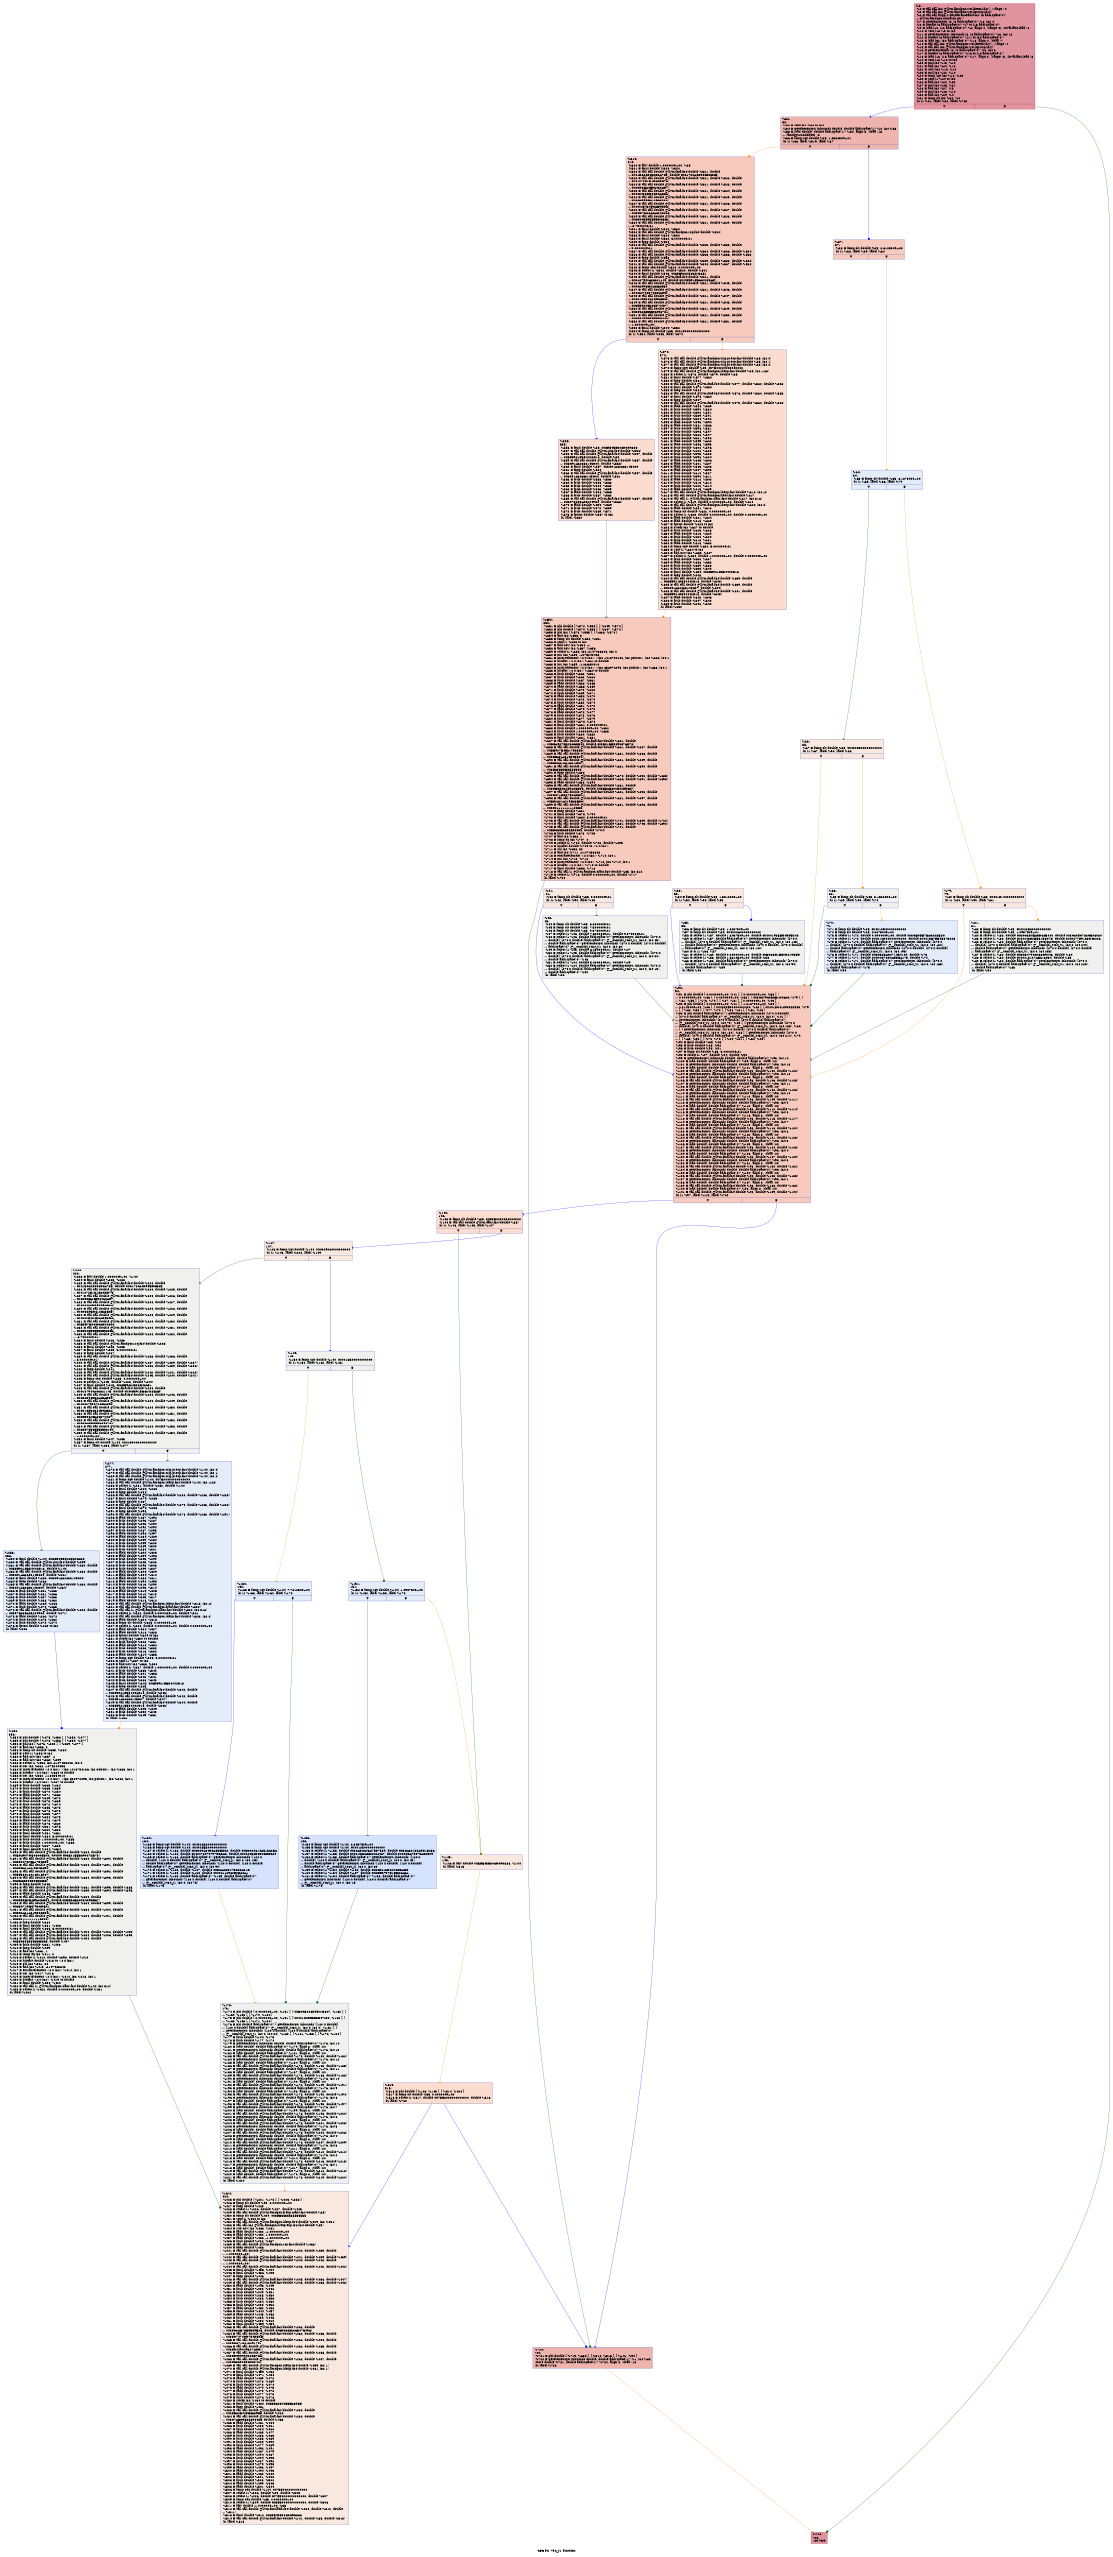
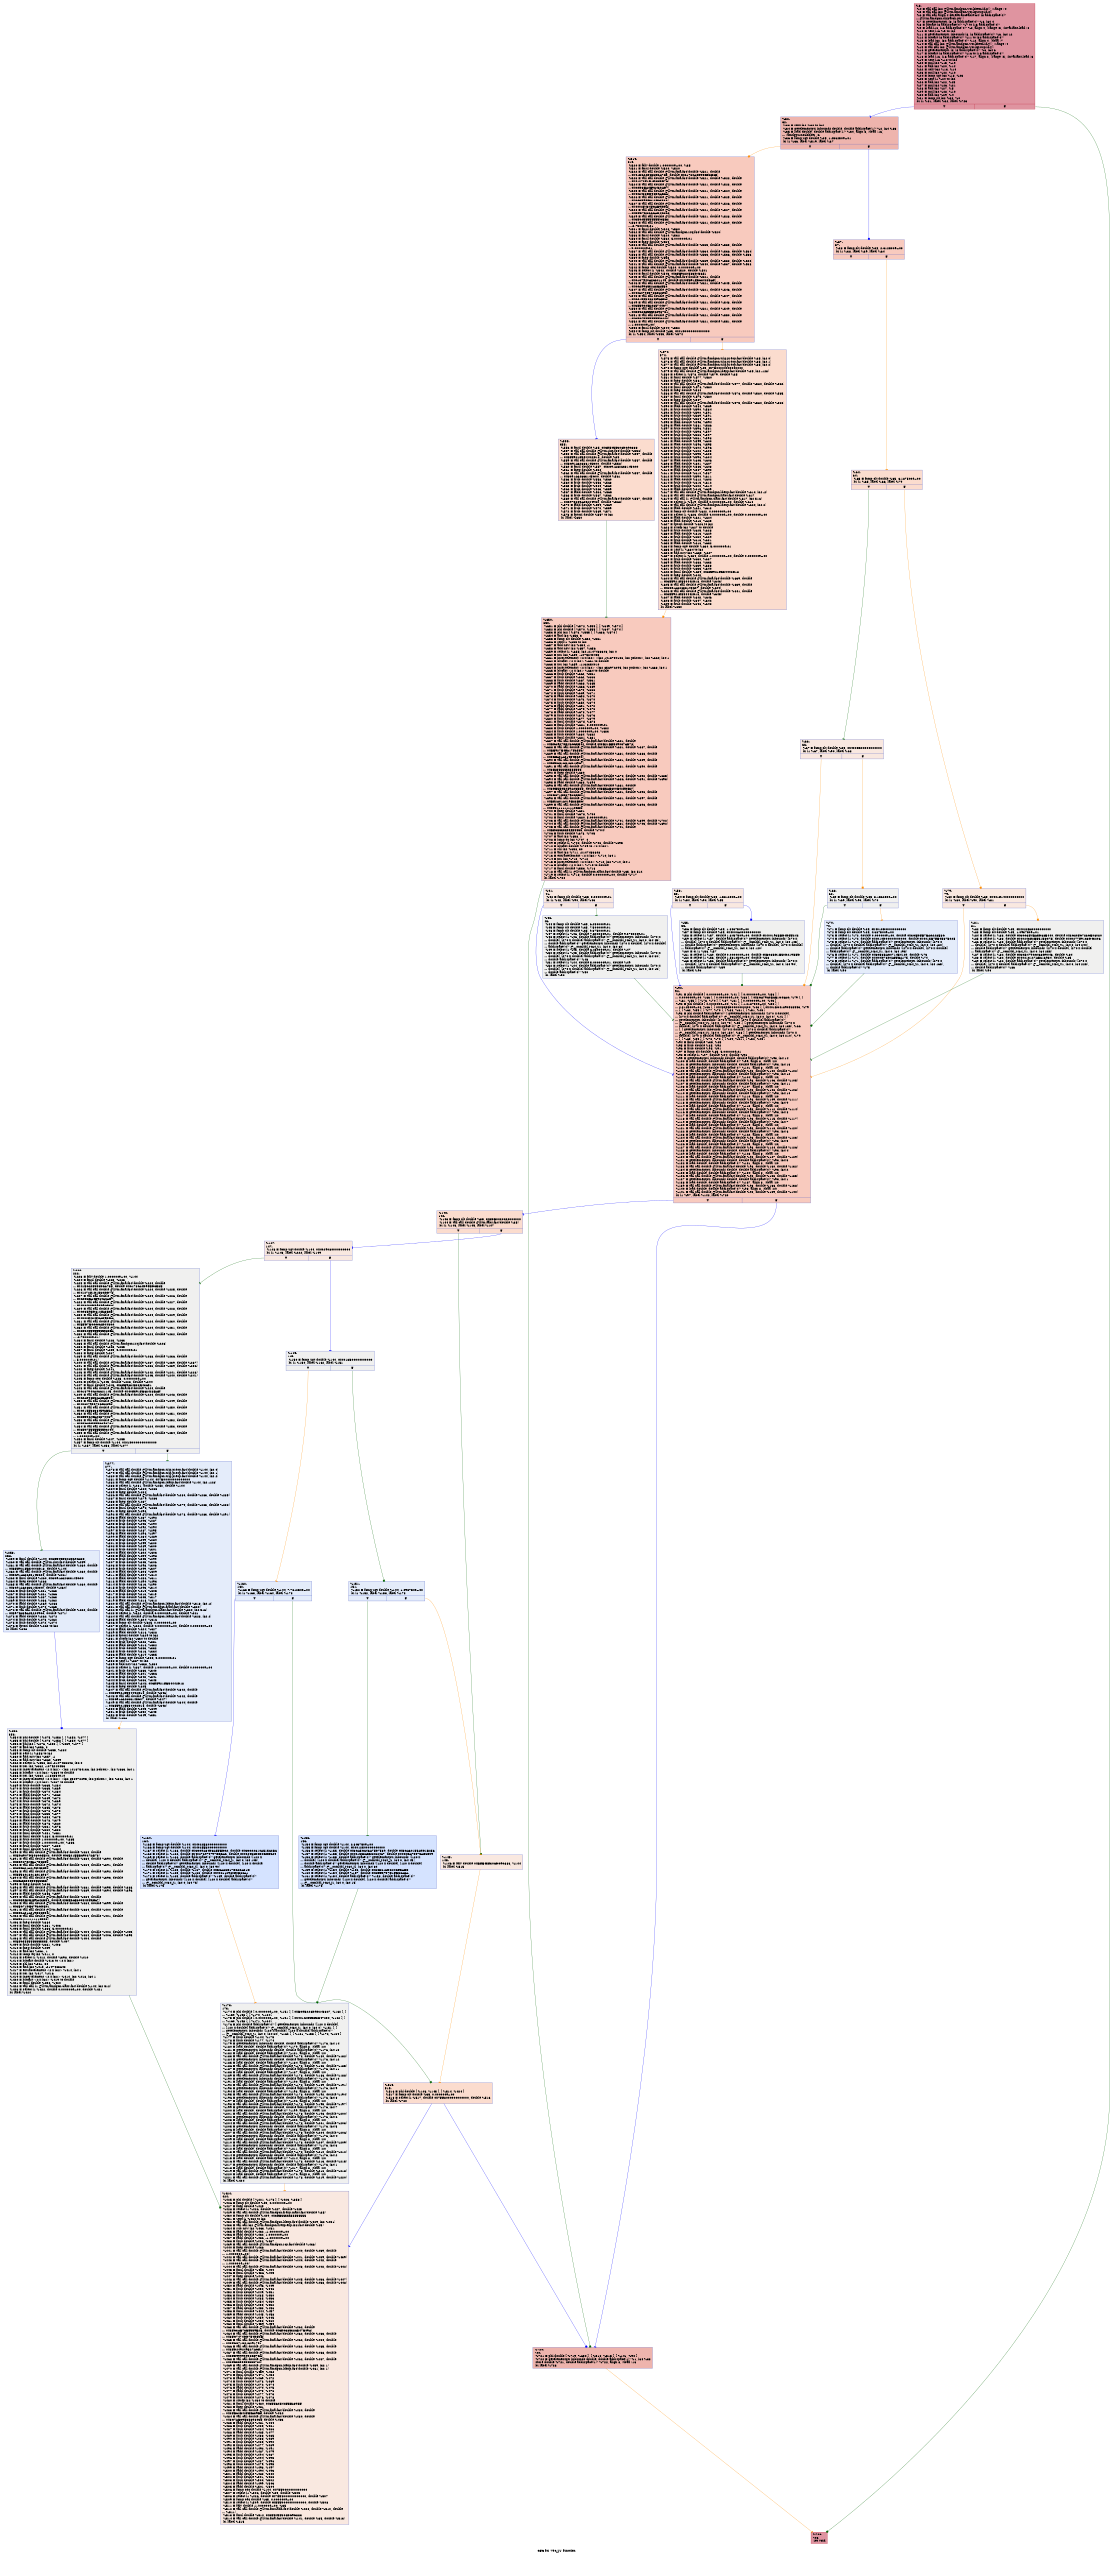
(887, 480) -> (887, 480)
(289, 1801) -> (293, 1883)
